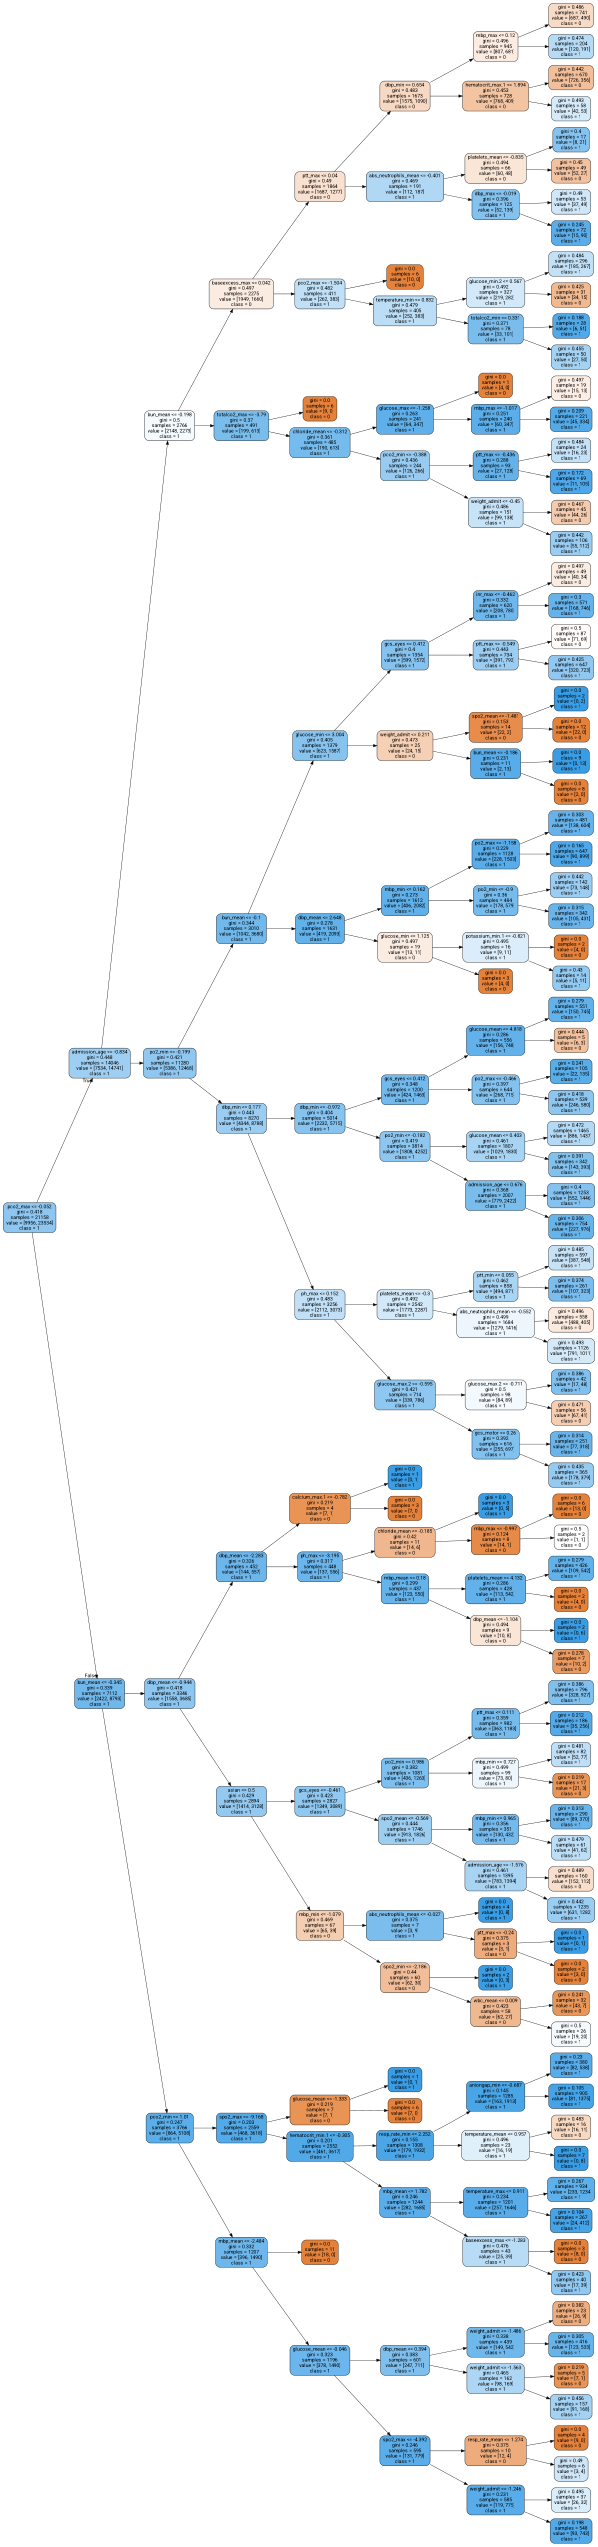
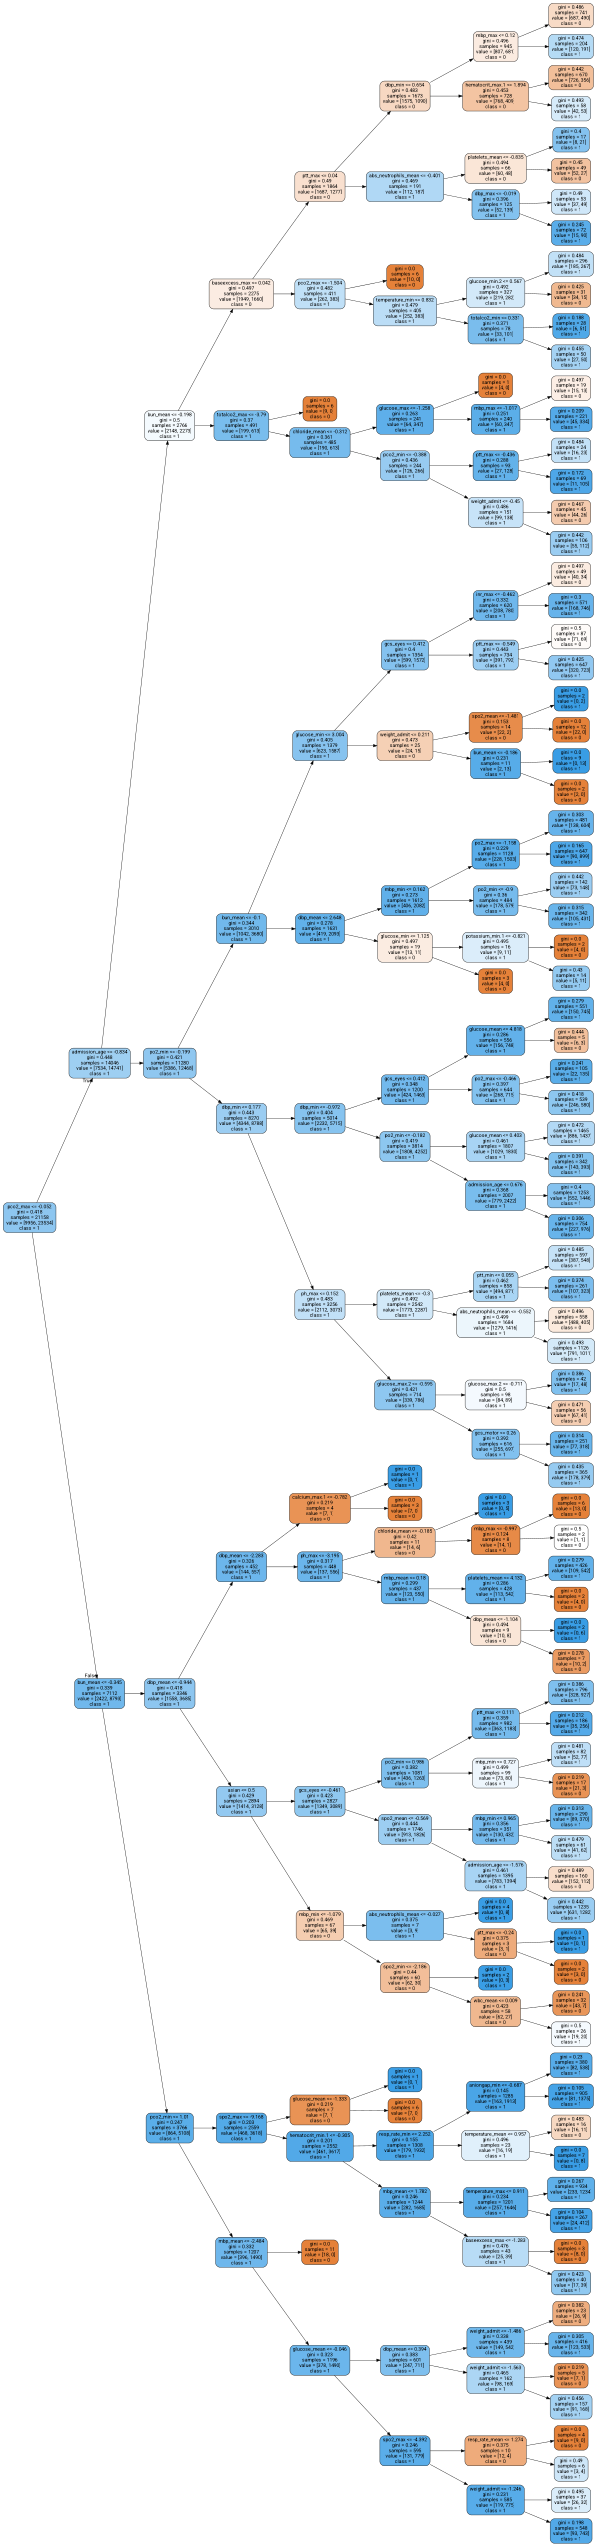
(571, 792) -> (571, 792)
